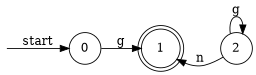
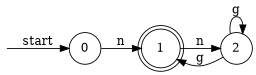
(121, 42) -> (121, 42)
none -> (196, 48)
(200, 59) -> (200, 59)
